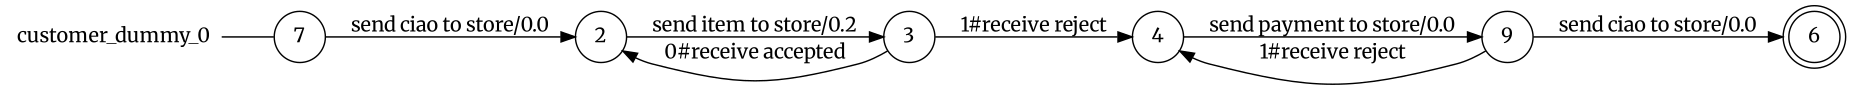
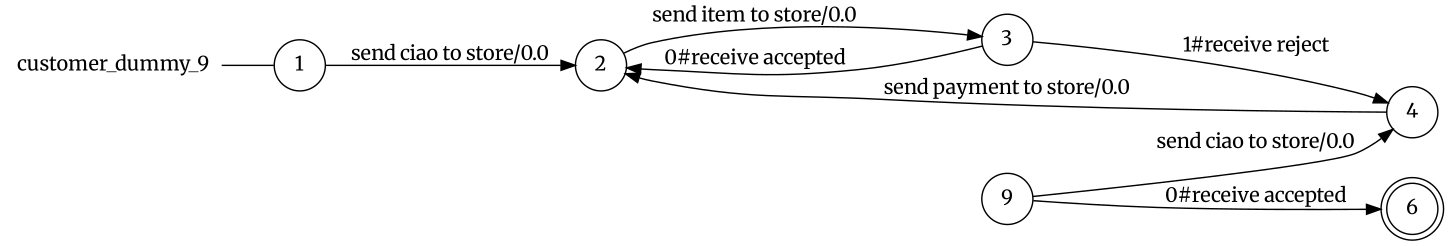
(755, 26) -> (755, 16)
(1658, 26) -> (1256, 197)
(114, 37) -> (114, 65)
(300, 37) -> (300, 65)
(1326, 37) -> (1012, 105)
(1333, 53) -> (1256, 143)
